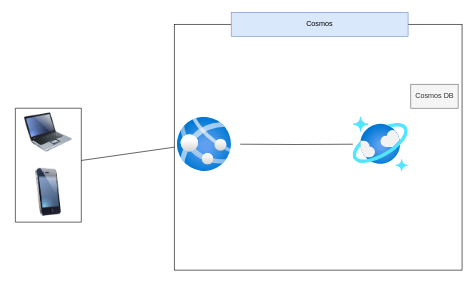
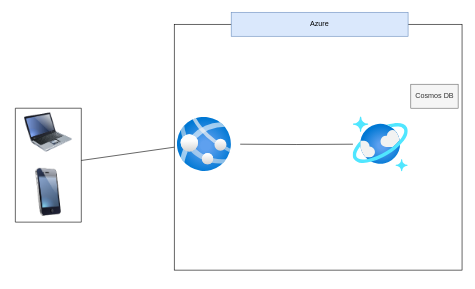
(320, 24) -> (320, 24)
